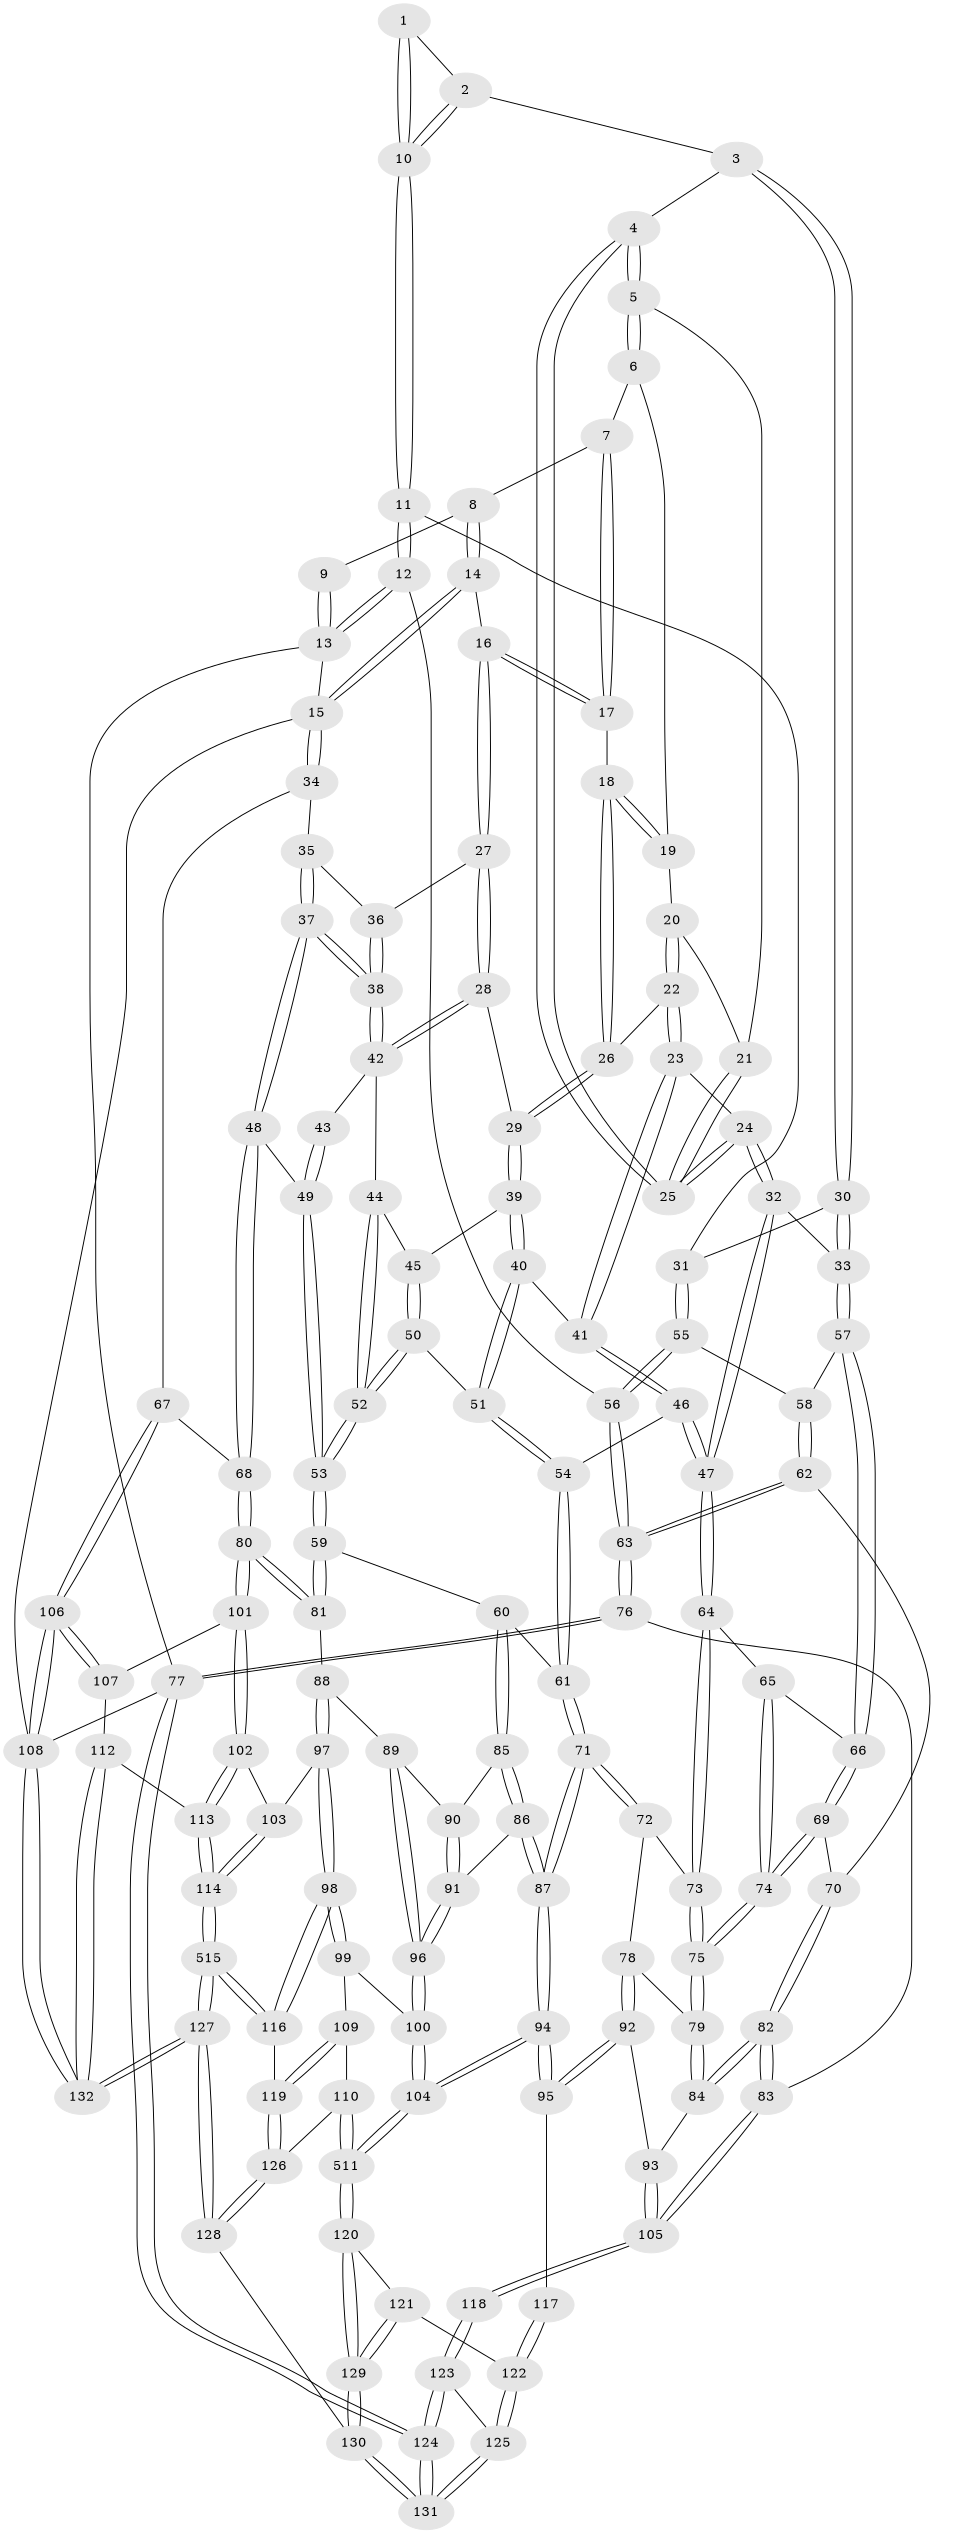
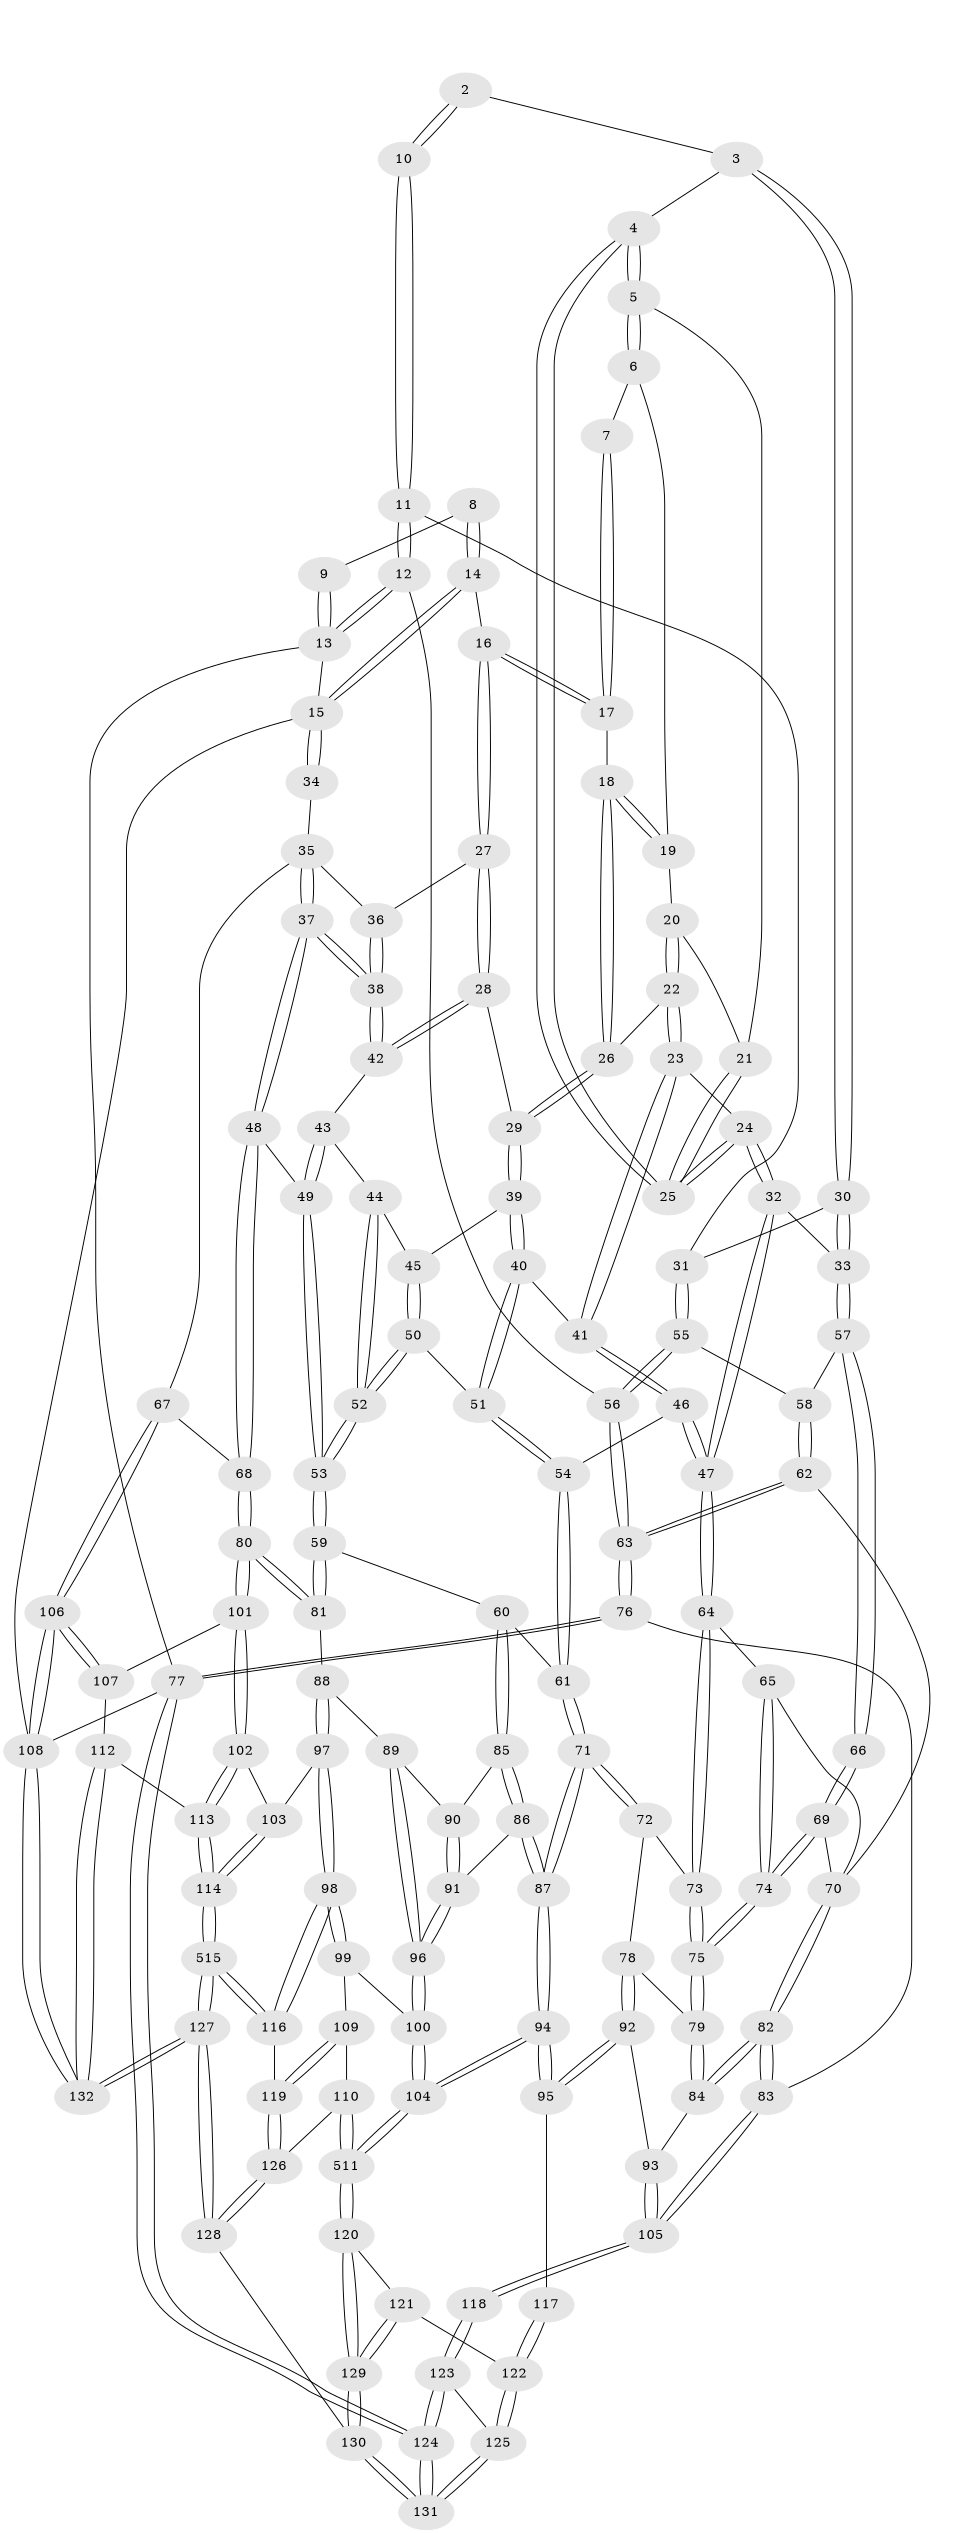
(404, 21) -> none
(543, 470) -> none
(163, 1059) -> (200, 1111)
(376, 1128) -> (349, 1163)
(814, 1717) -> (830, 1775)
